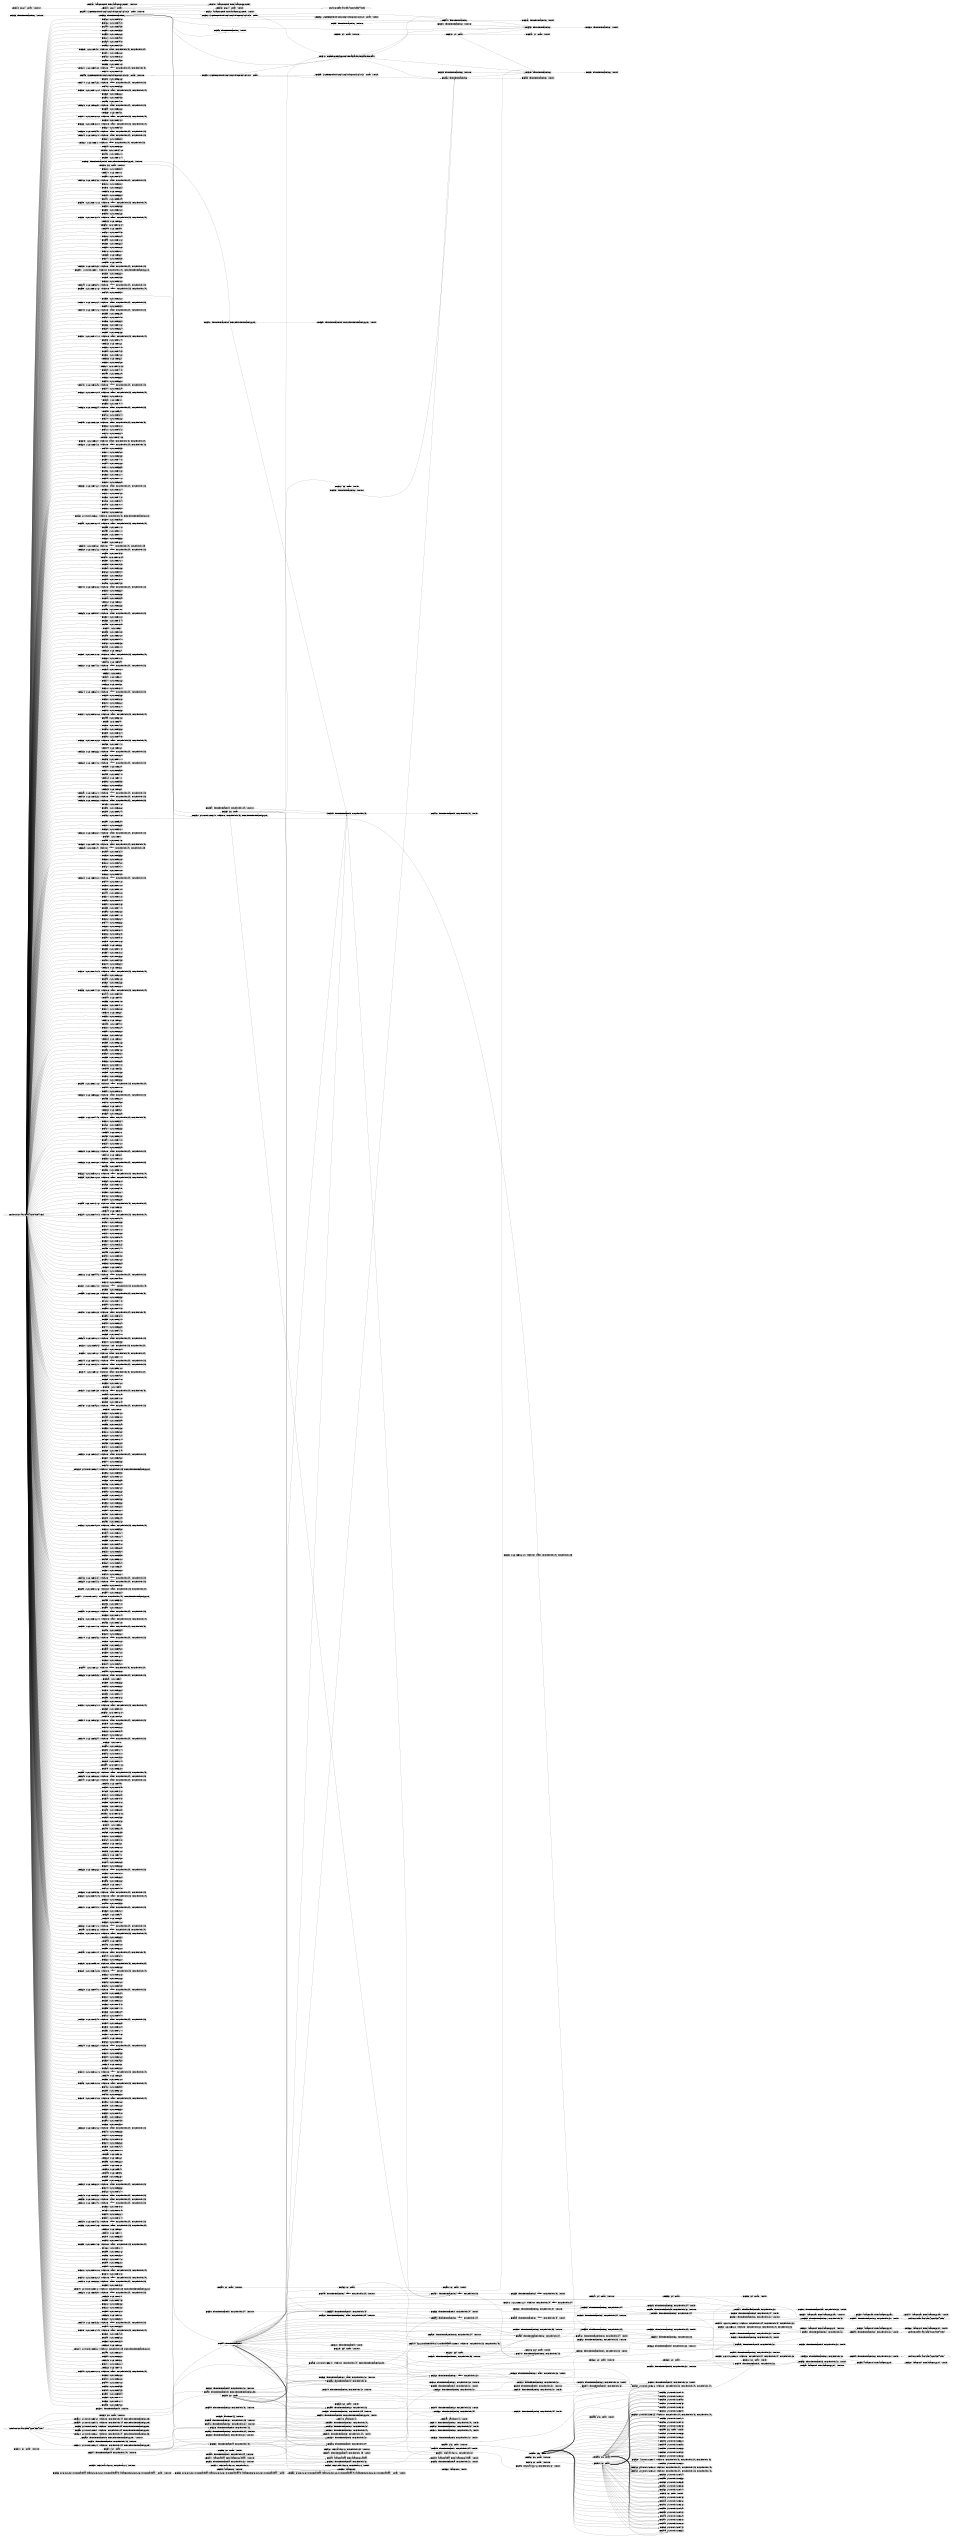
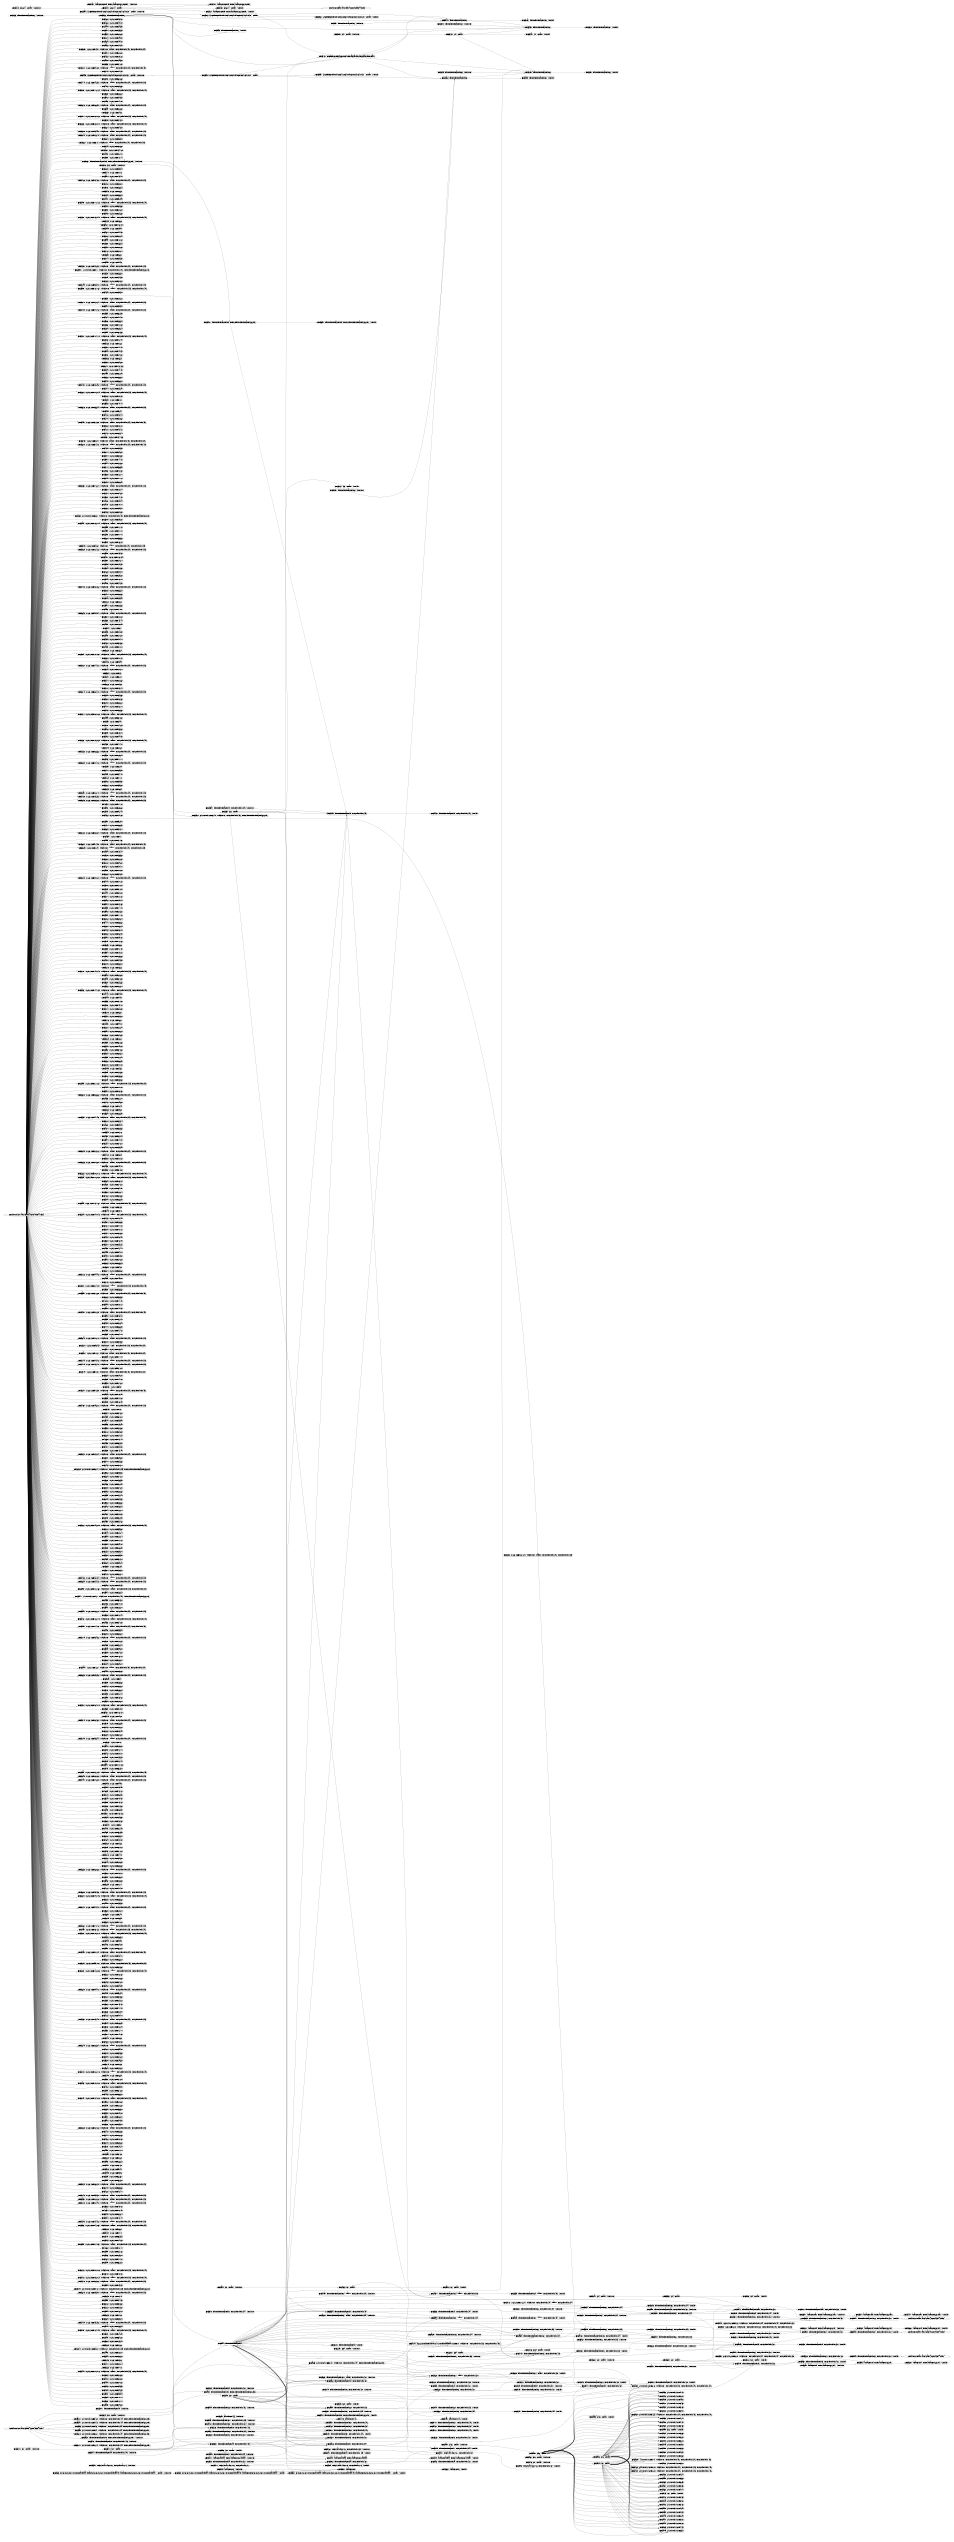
(112, 2267) -> none
